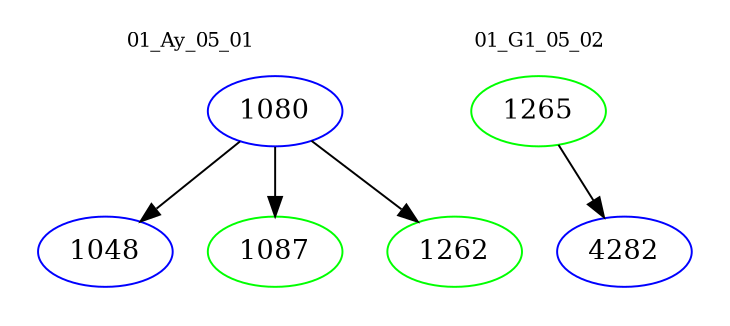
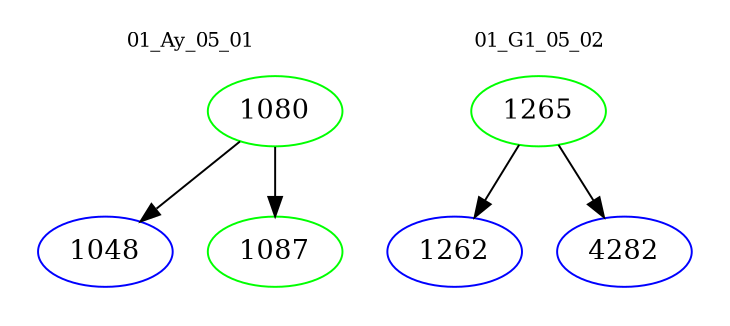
(275, 111) -> (275, 111)
(345, 167) -> (502, 173)
(455, 252) -> (455, 252)
